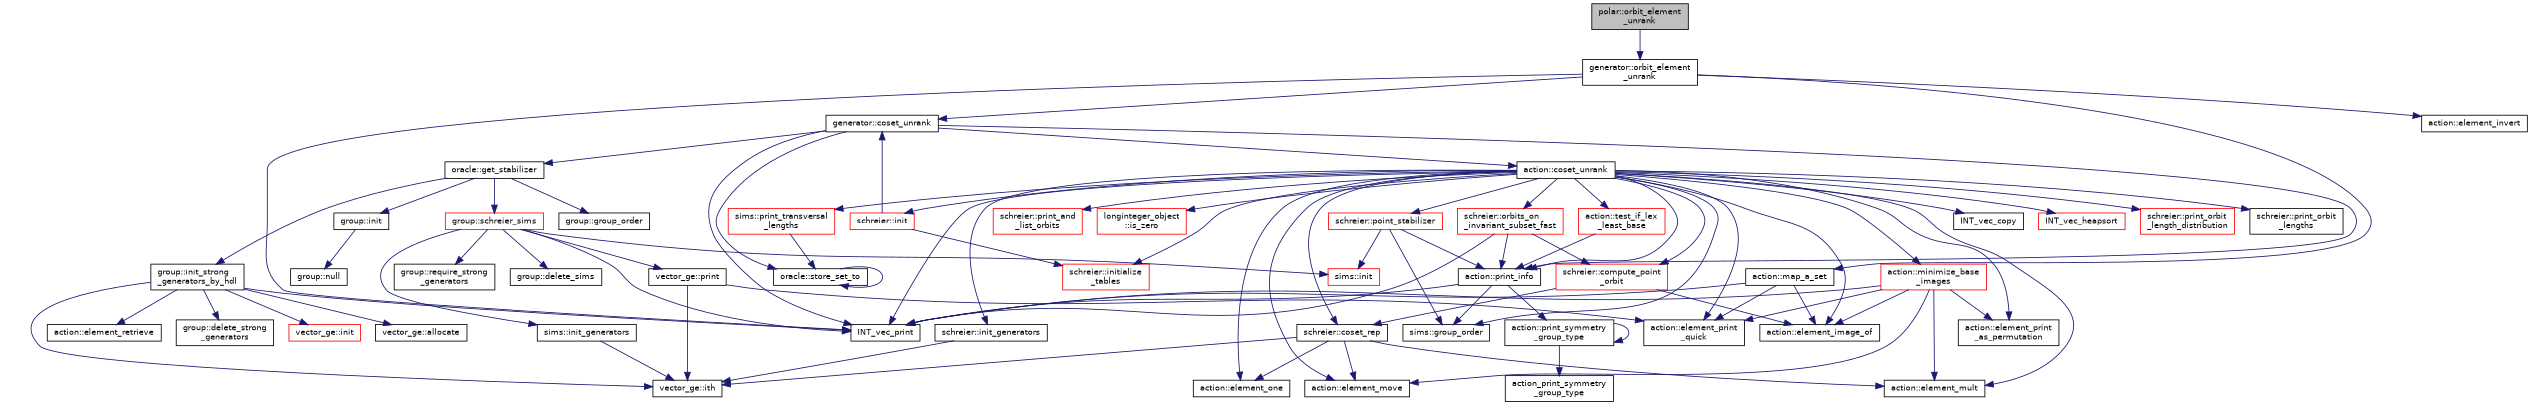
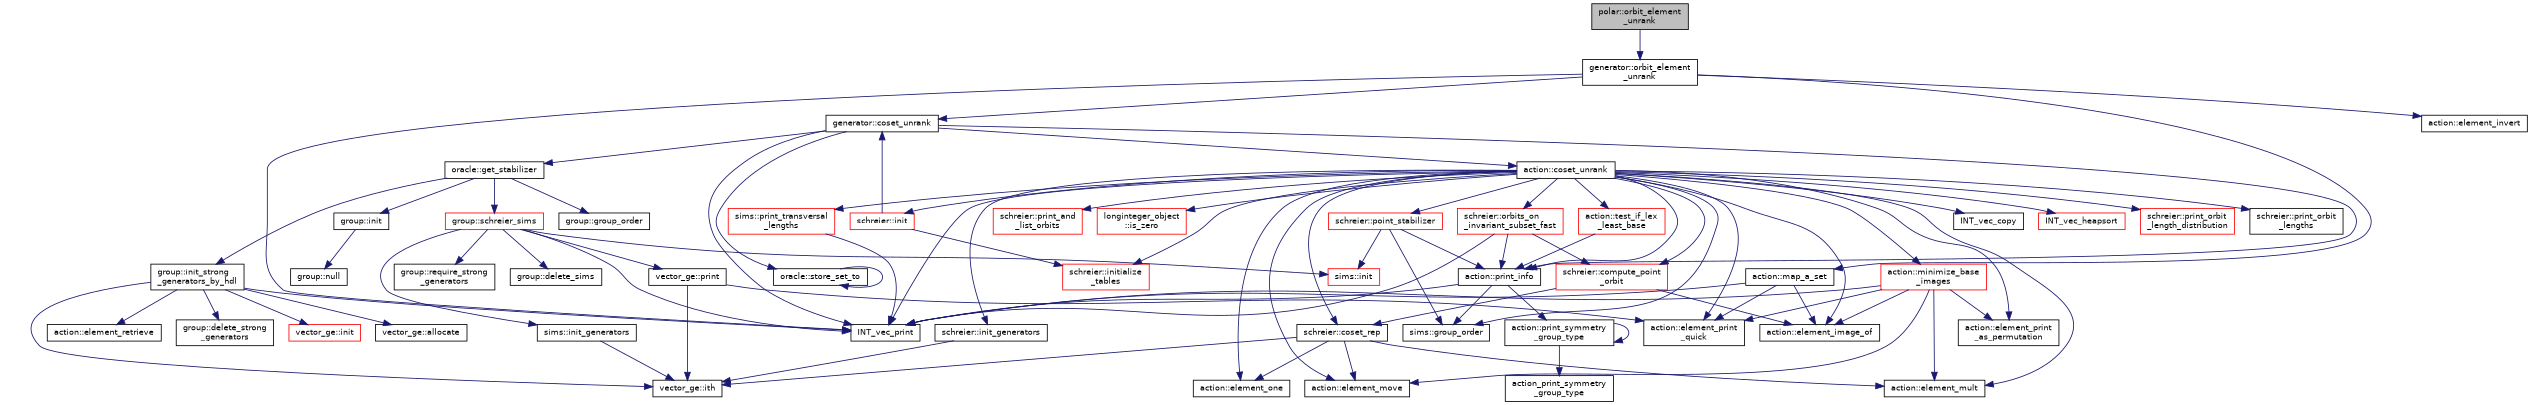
(800, 248) -> (888, 262)
